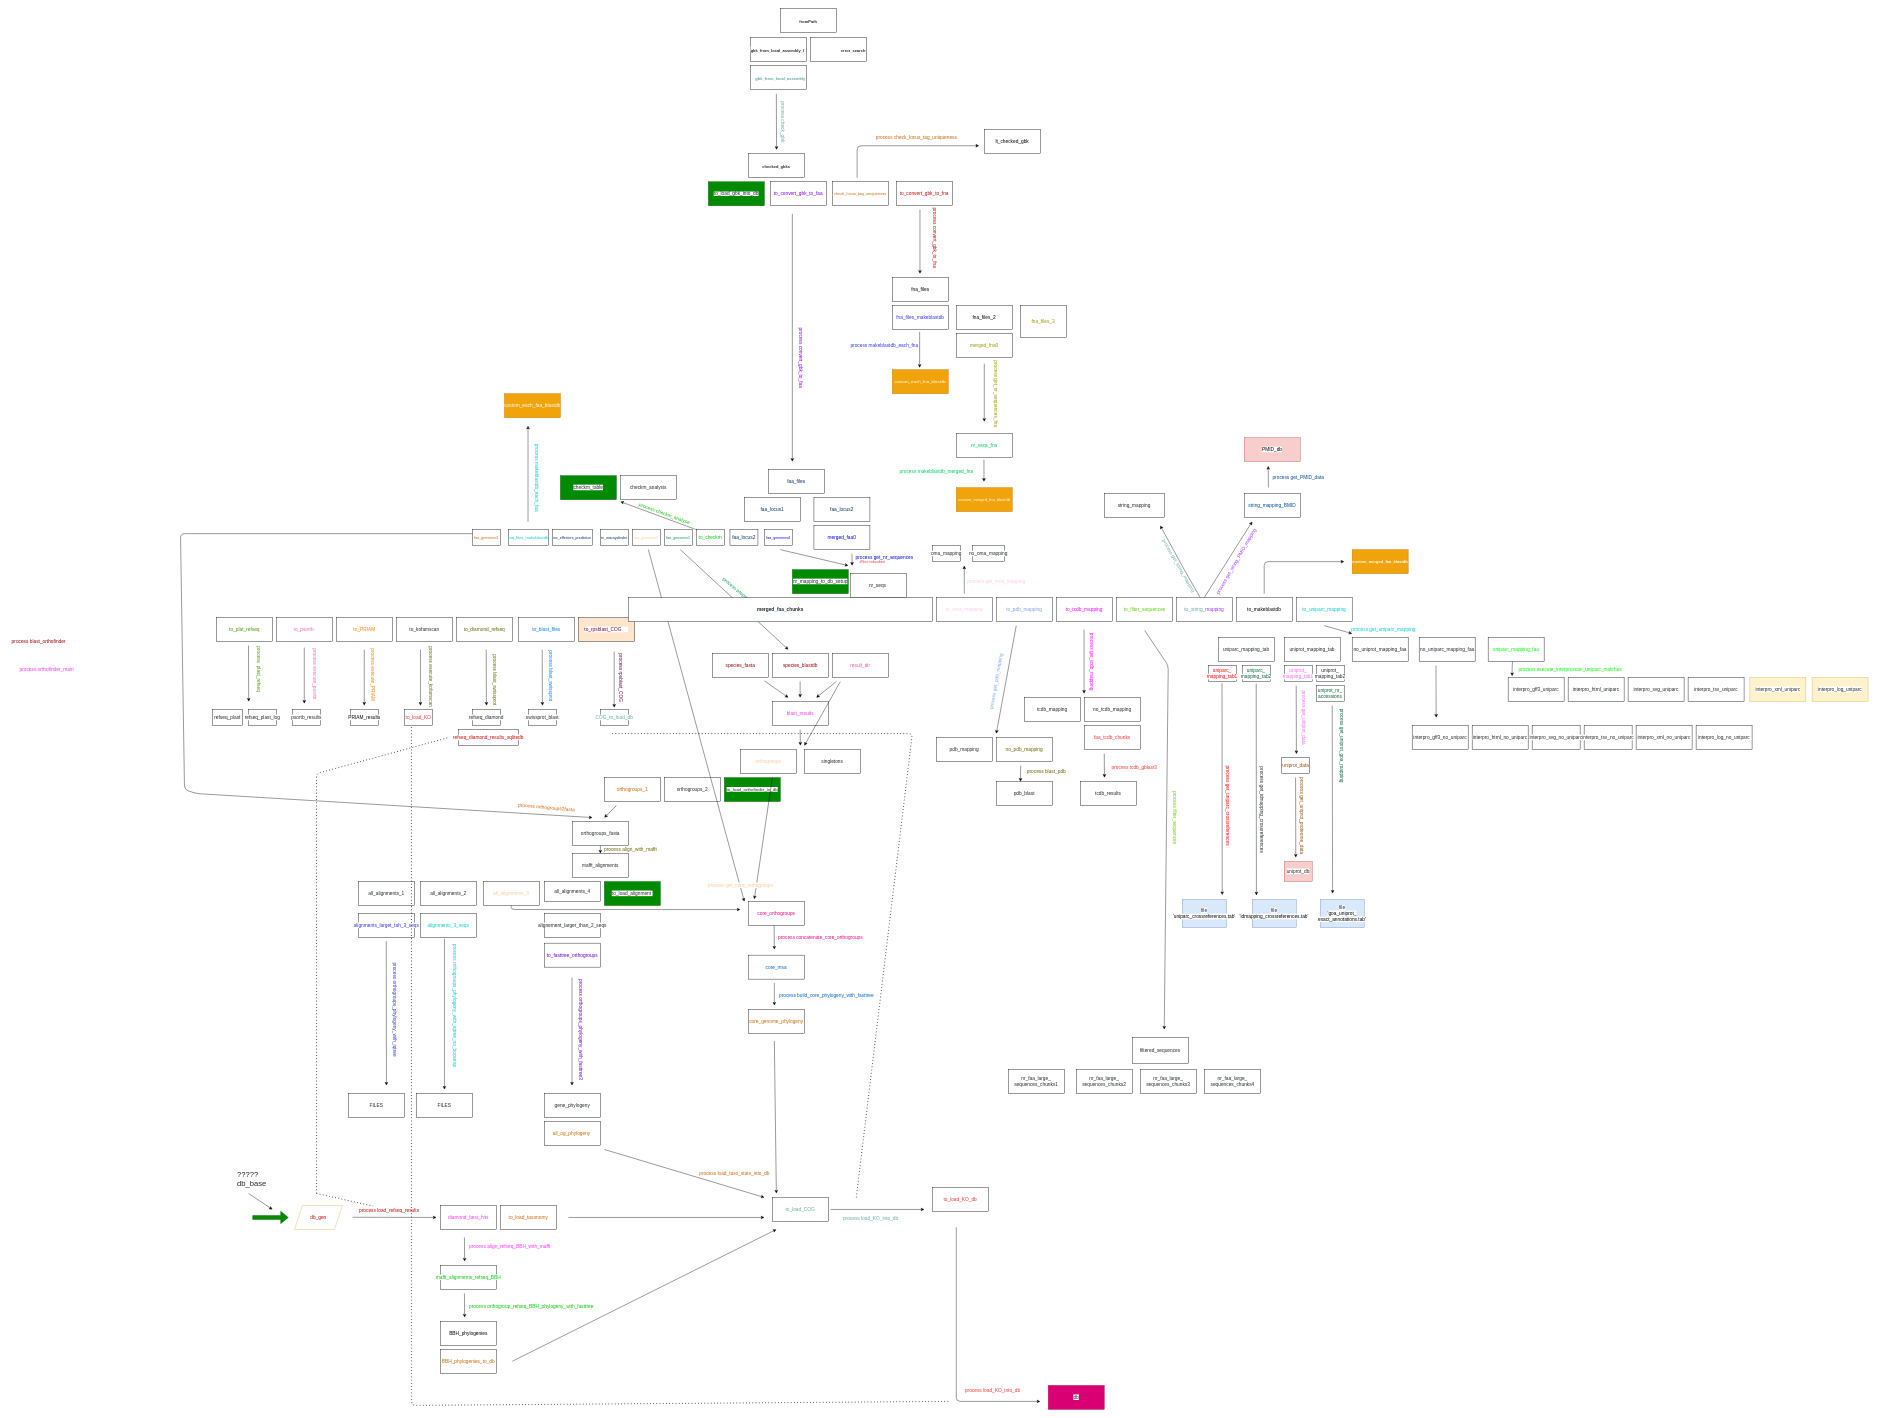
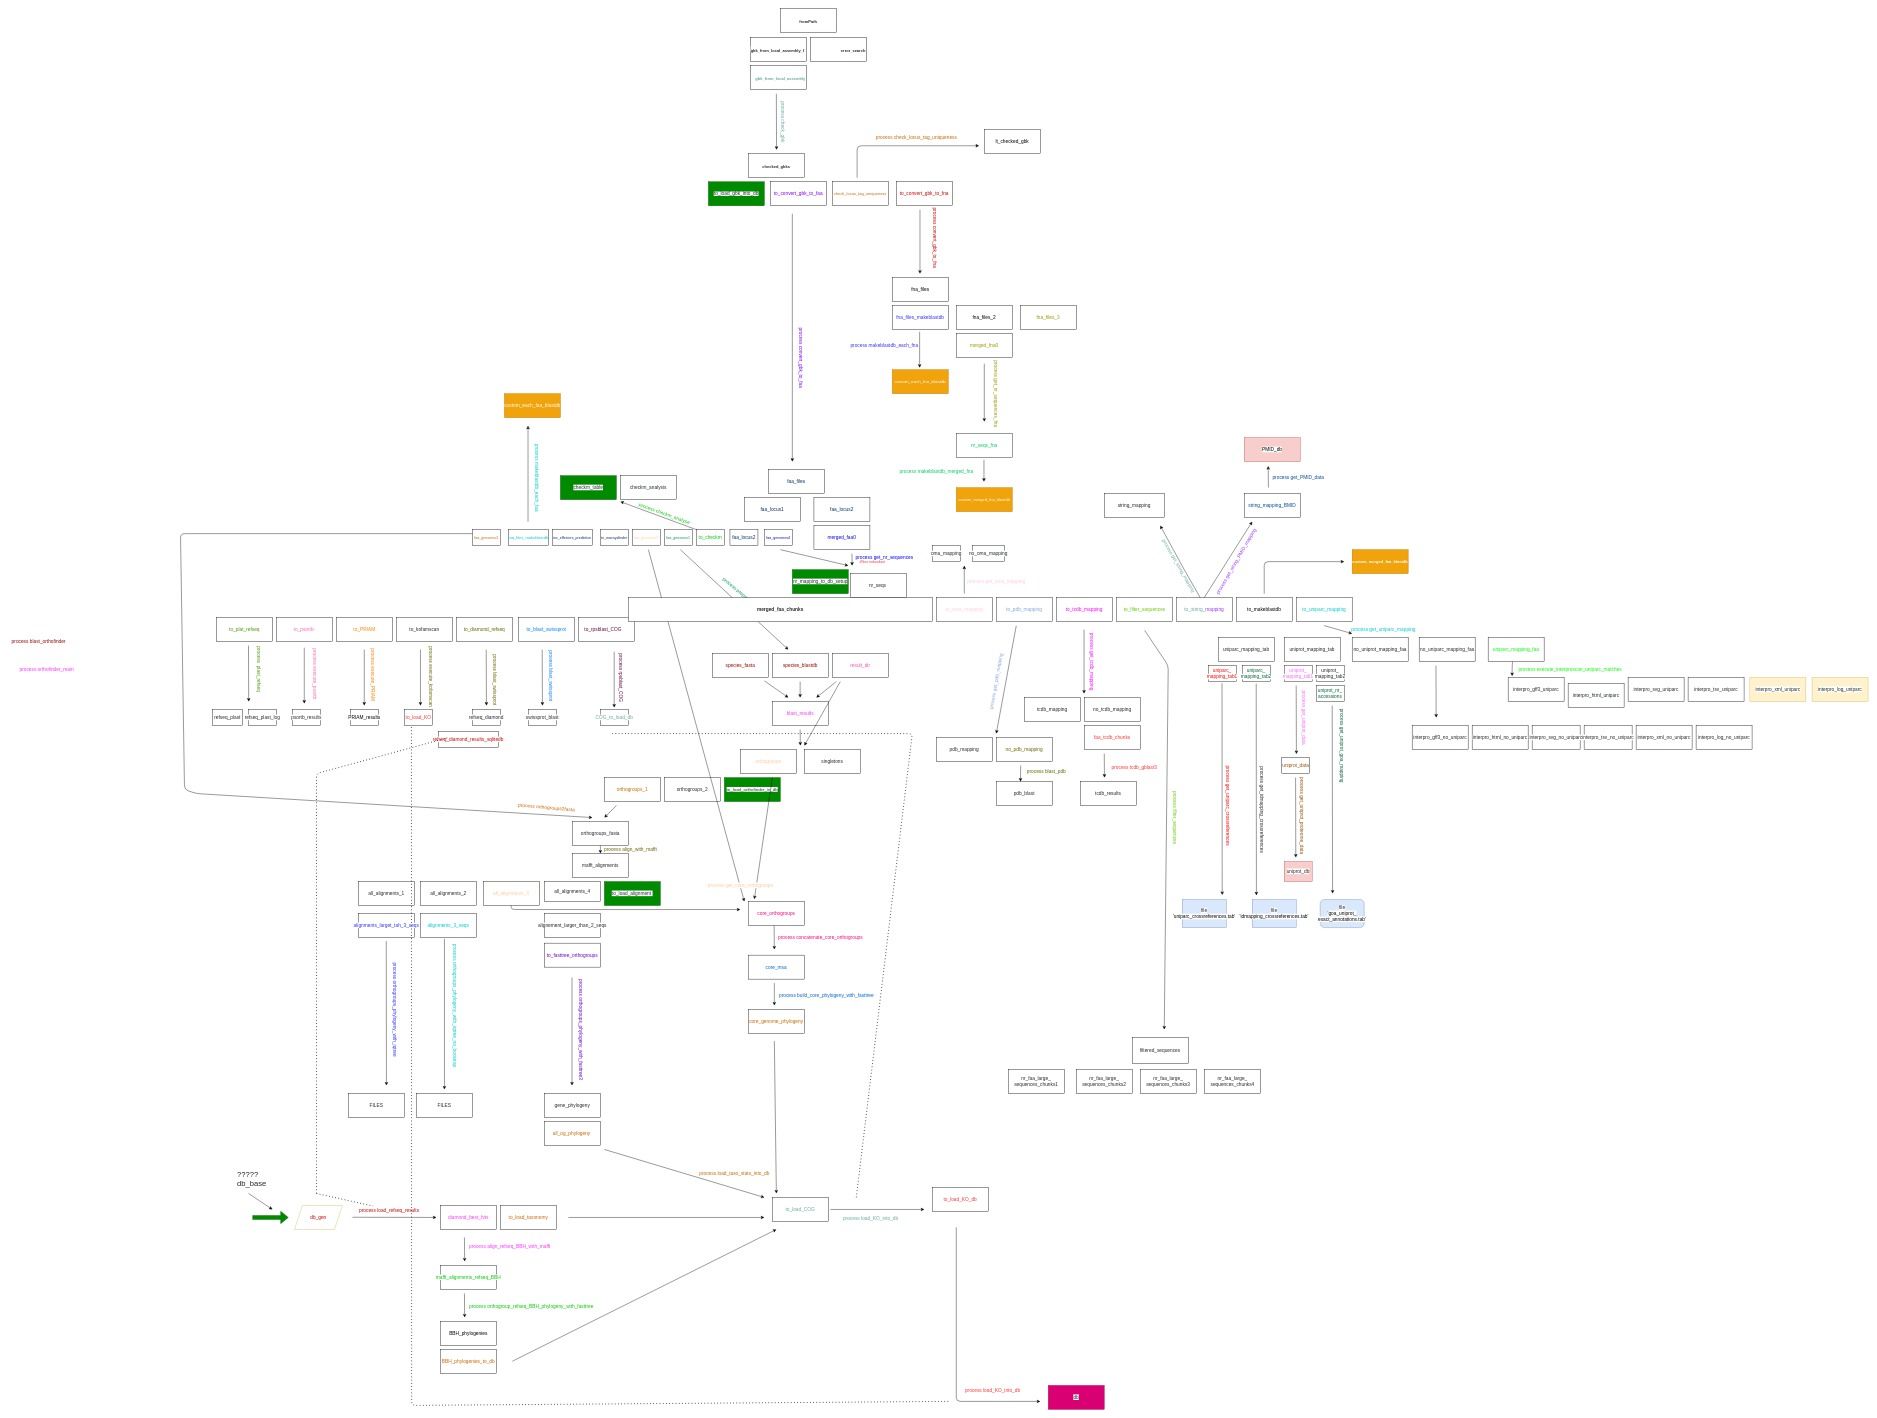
(1043, 322) -> (1048, 318)
(546, 630) -> (546, 630)
(606, 630) -> (606, 630)
(1596, 690) -> (1596, 696)
(488, 738) -> (468, 740)
(1342, 914) -> (1342, 914)
